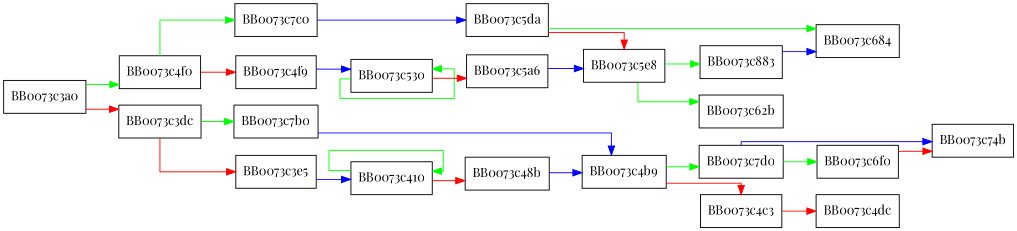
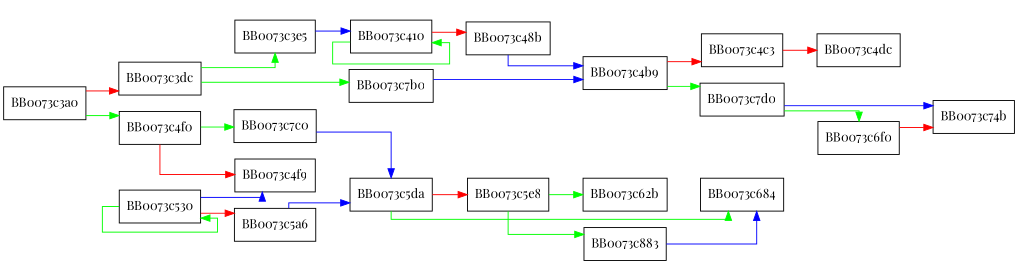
(329, 69) -> (232, 197)
(561, 69) -> (312, 203)
(176, 172) -> (241, 68)
